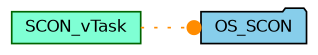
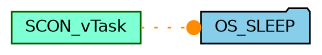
(254, 28) -> (255, 28)
